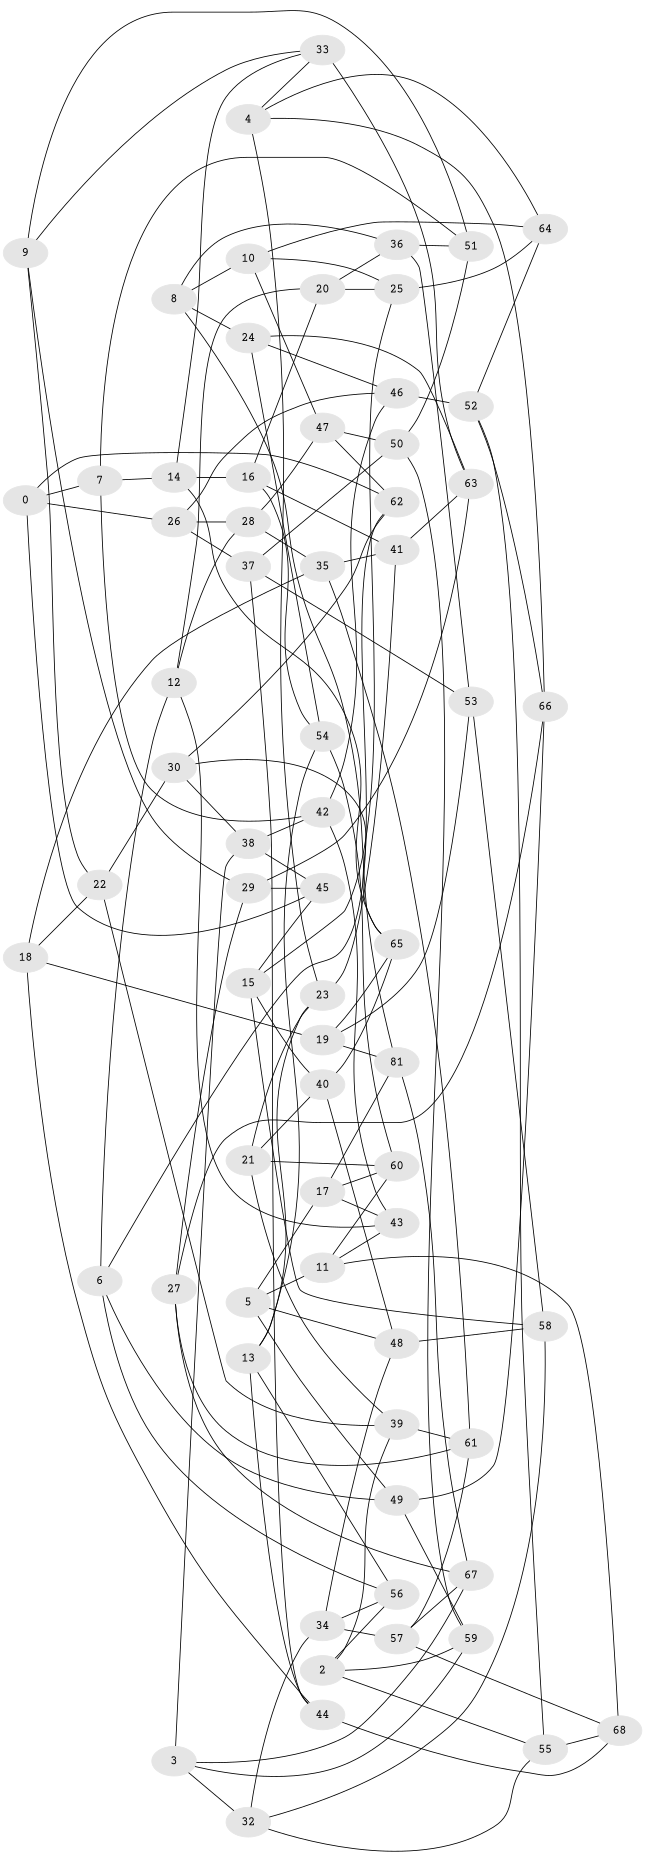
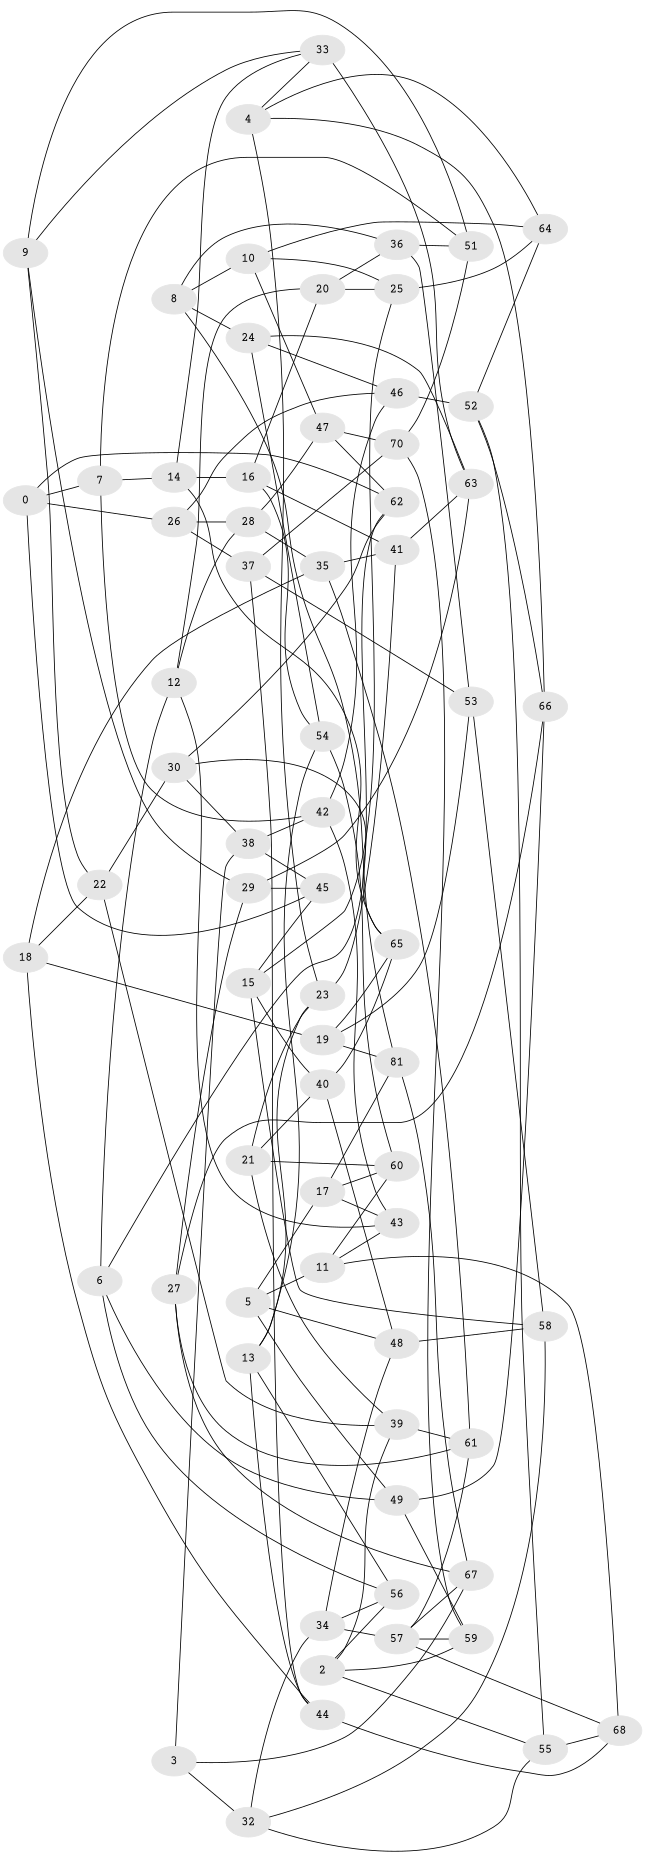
(397, 444) -> (397, 444)
(350, 1762) -> (428, 1639)
